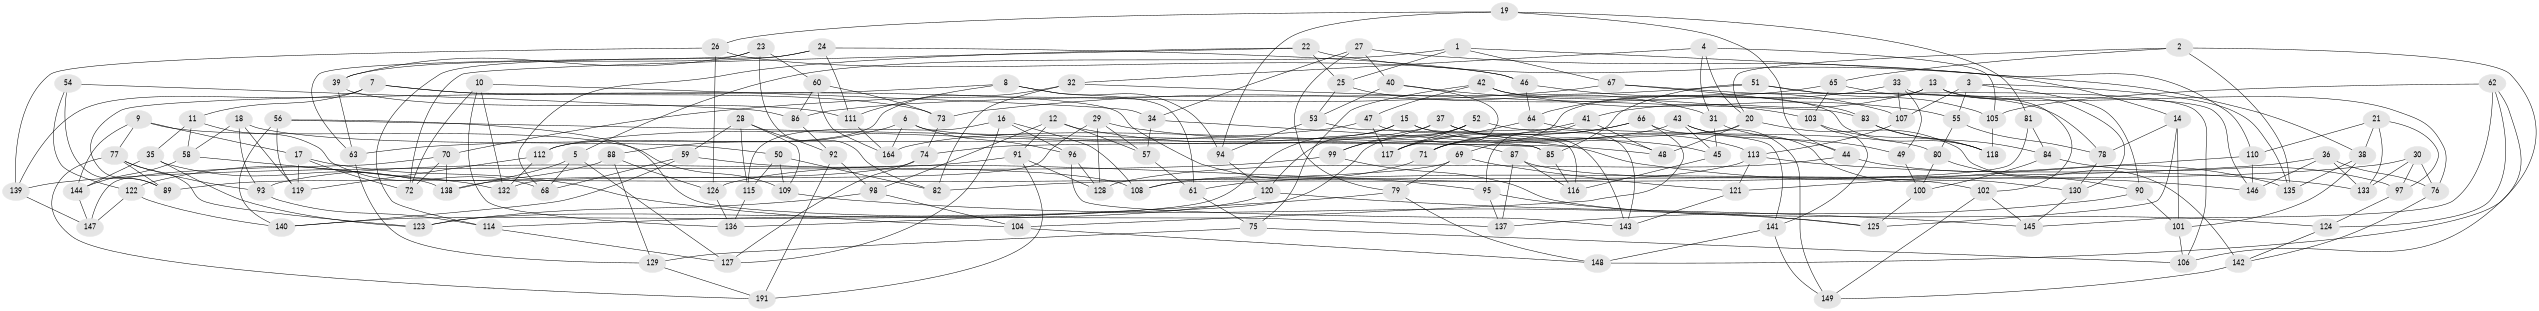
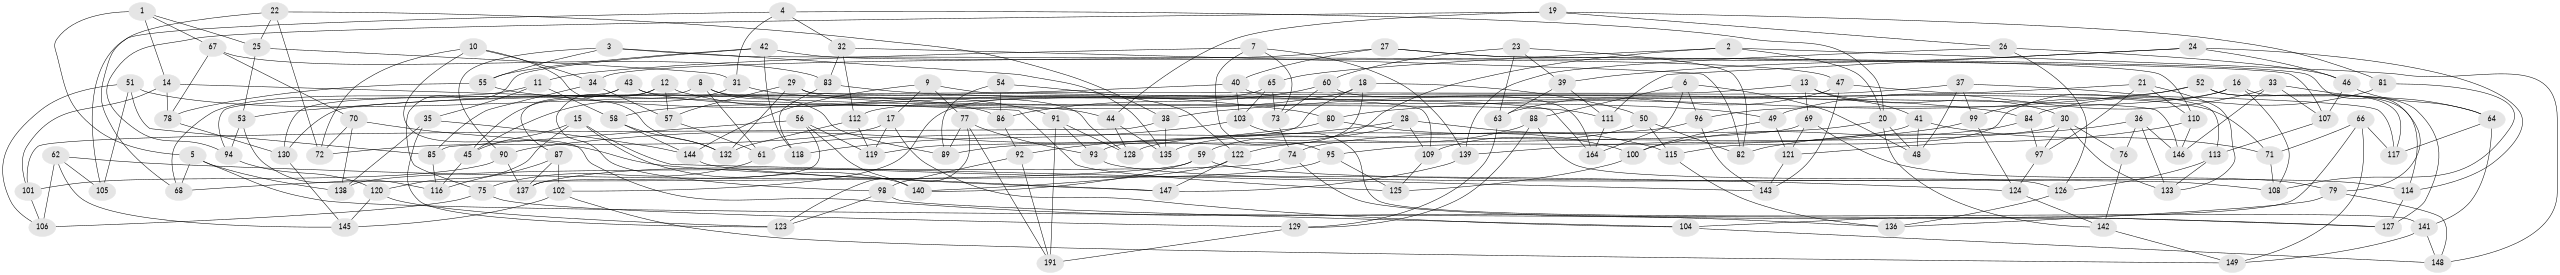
(2219, 97) -> (1935, 102)
(1992, 138) -> none
(1745, 172) -> (1780, 137)
